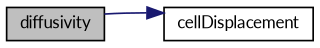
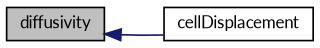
(125, 13) -> (142, 35)
